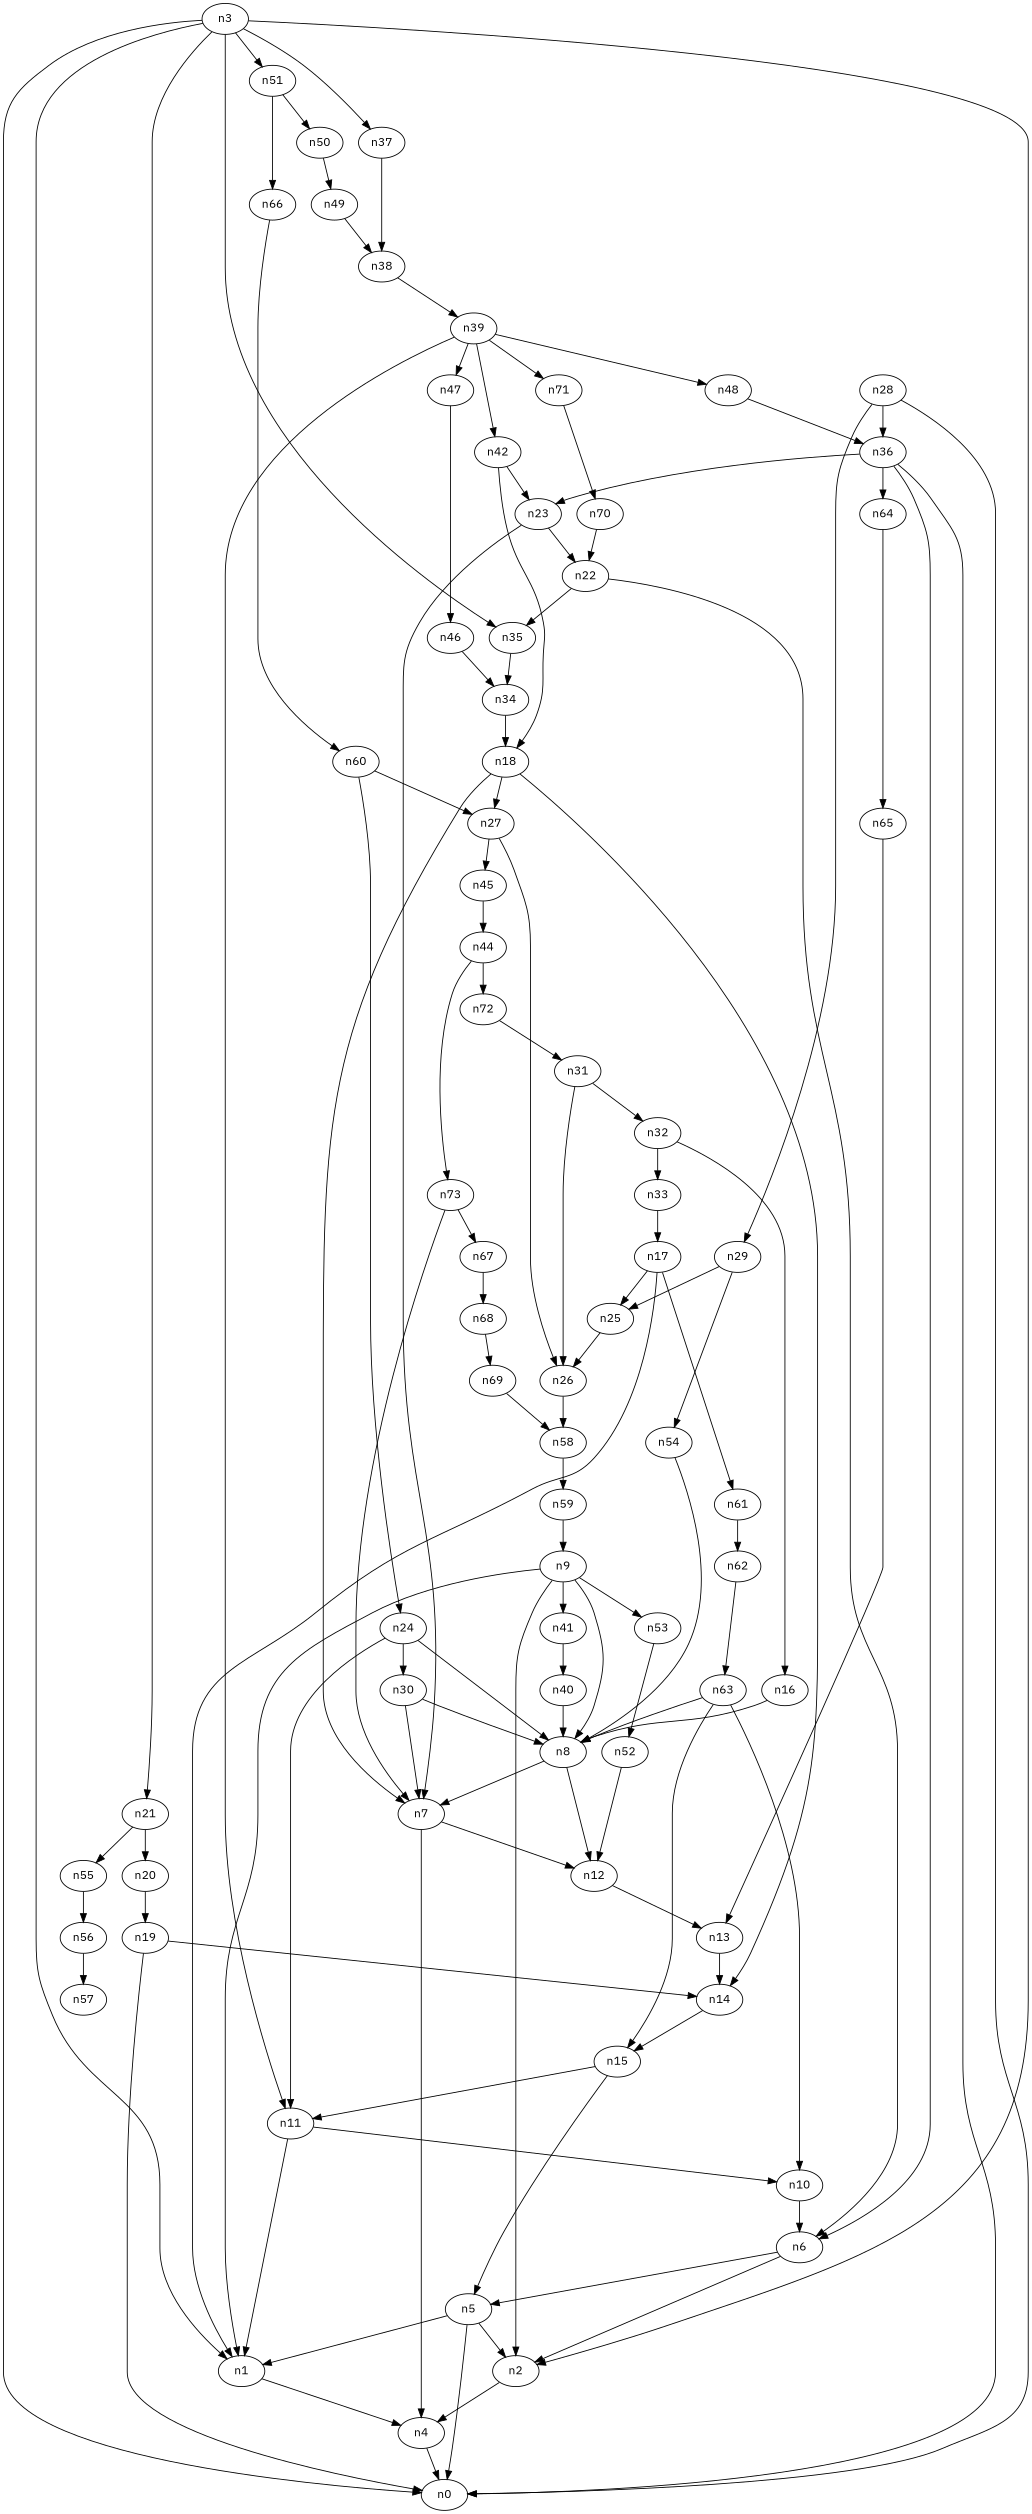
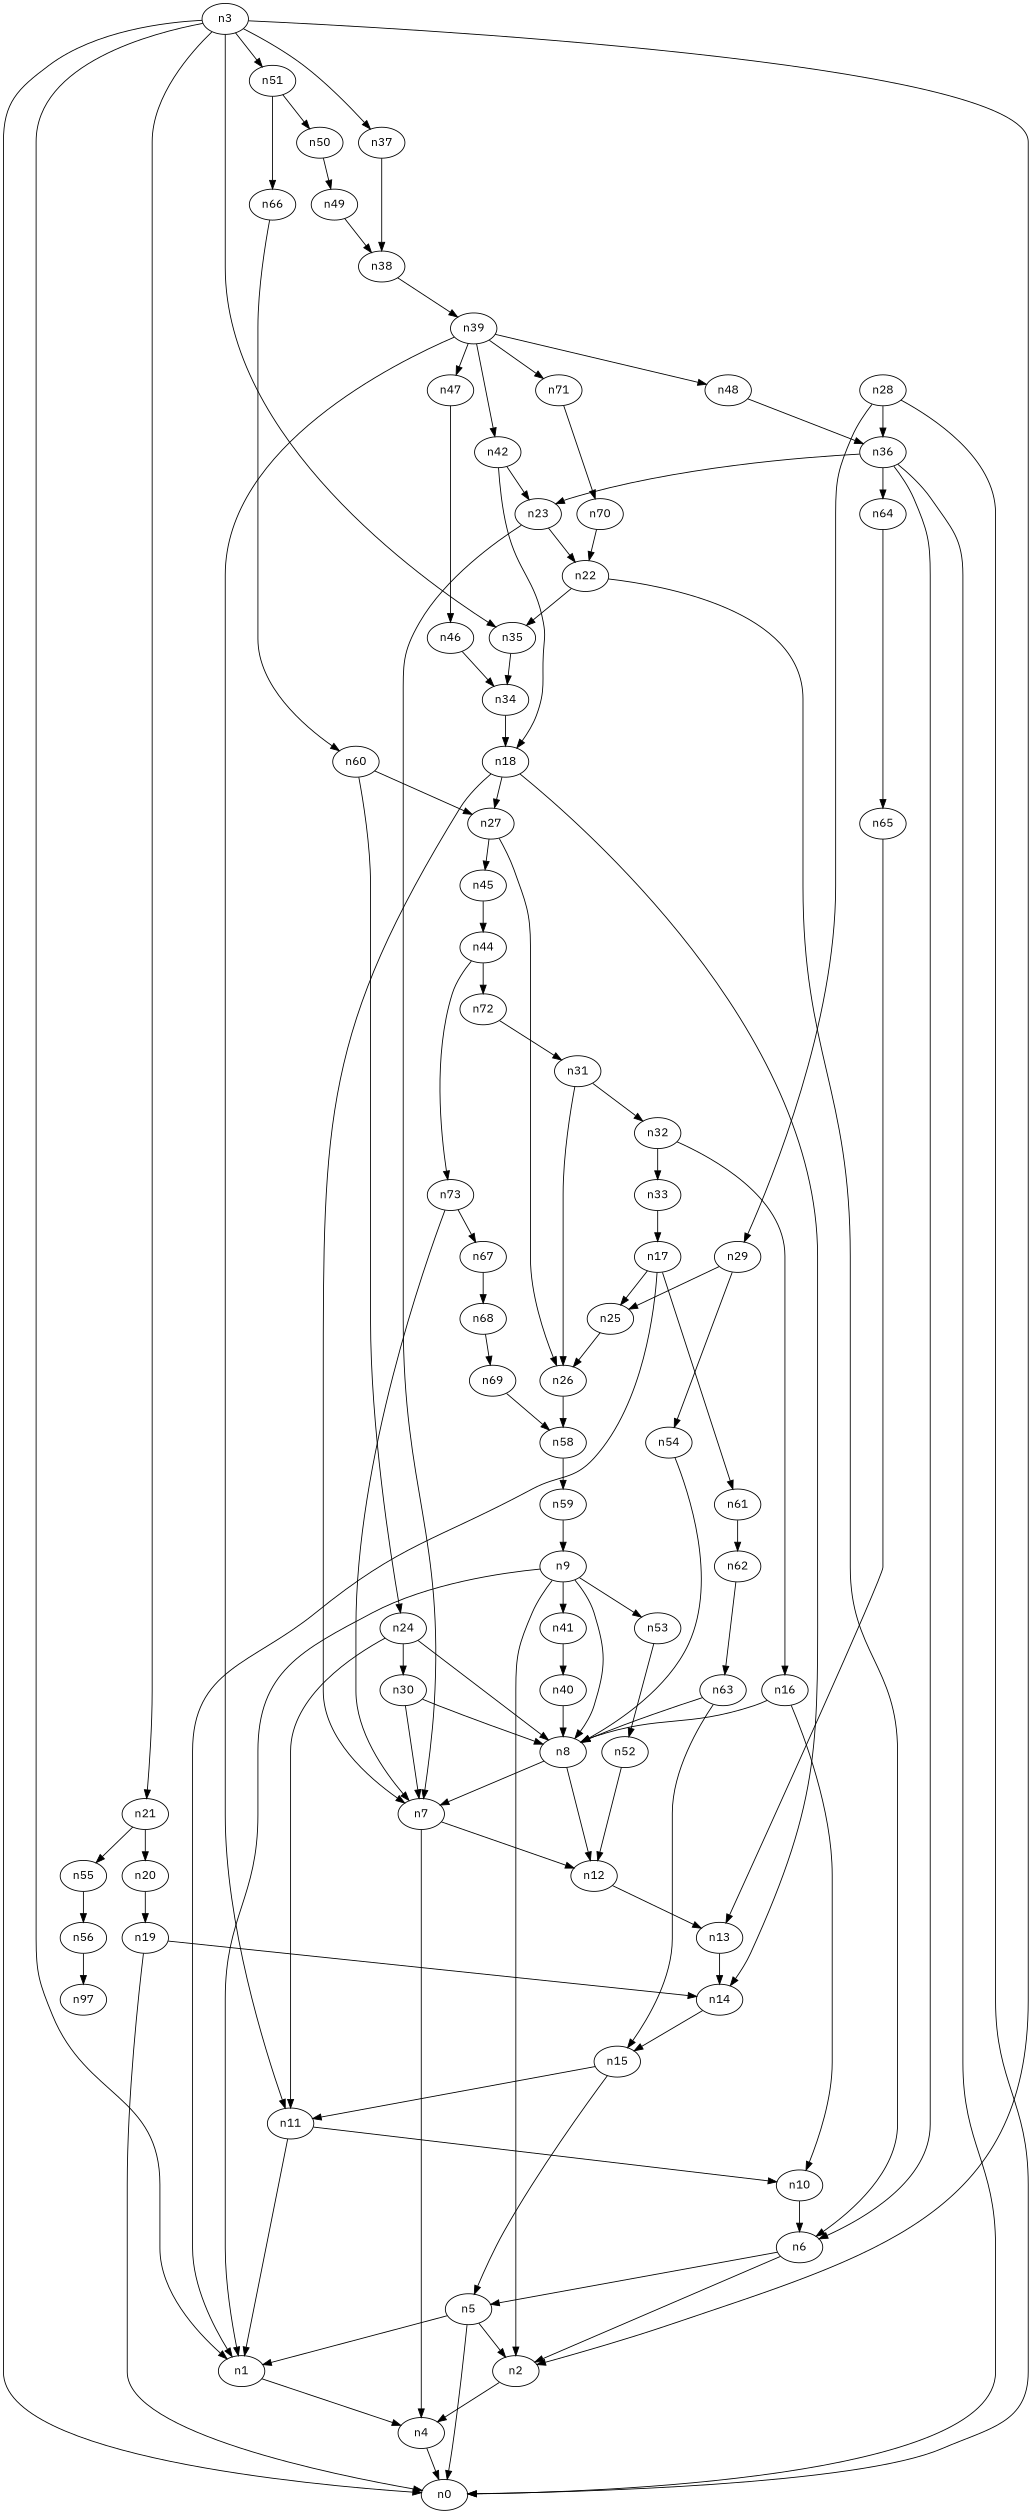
(799, 1927) -> (832, 1932)
(83, 2000) -> (83, 2000)
